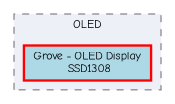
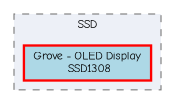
(88, 25) -> (88, 25)
